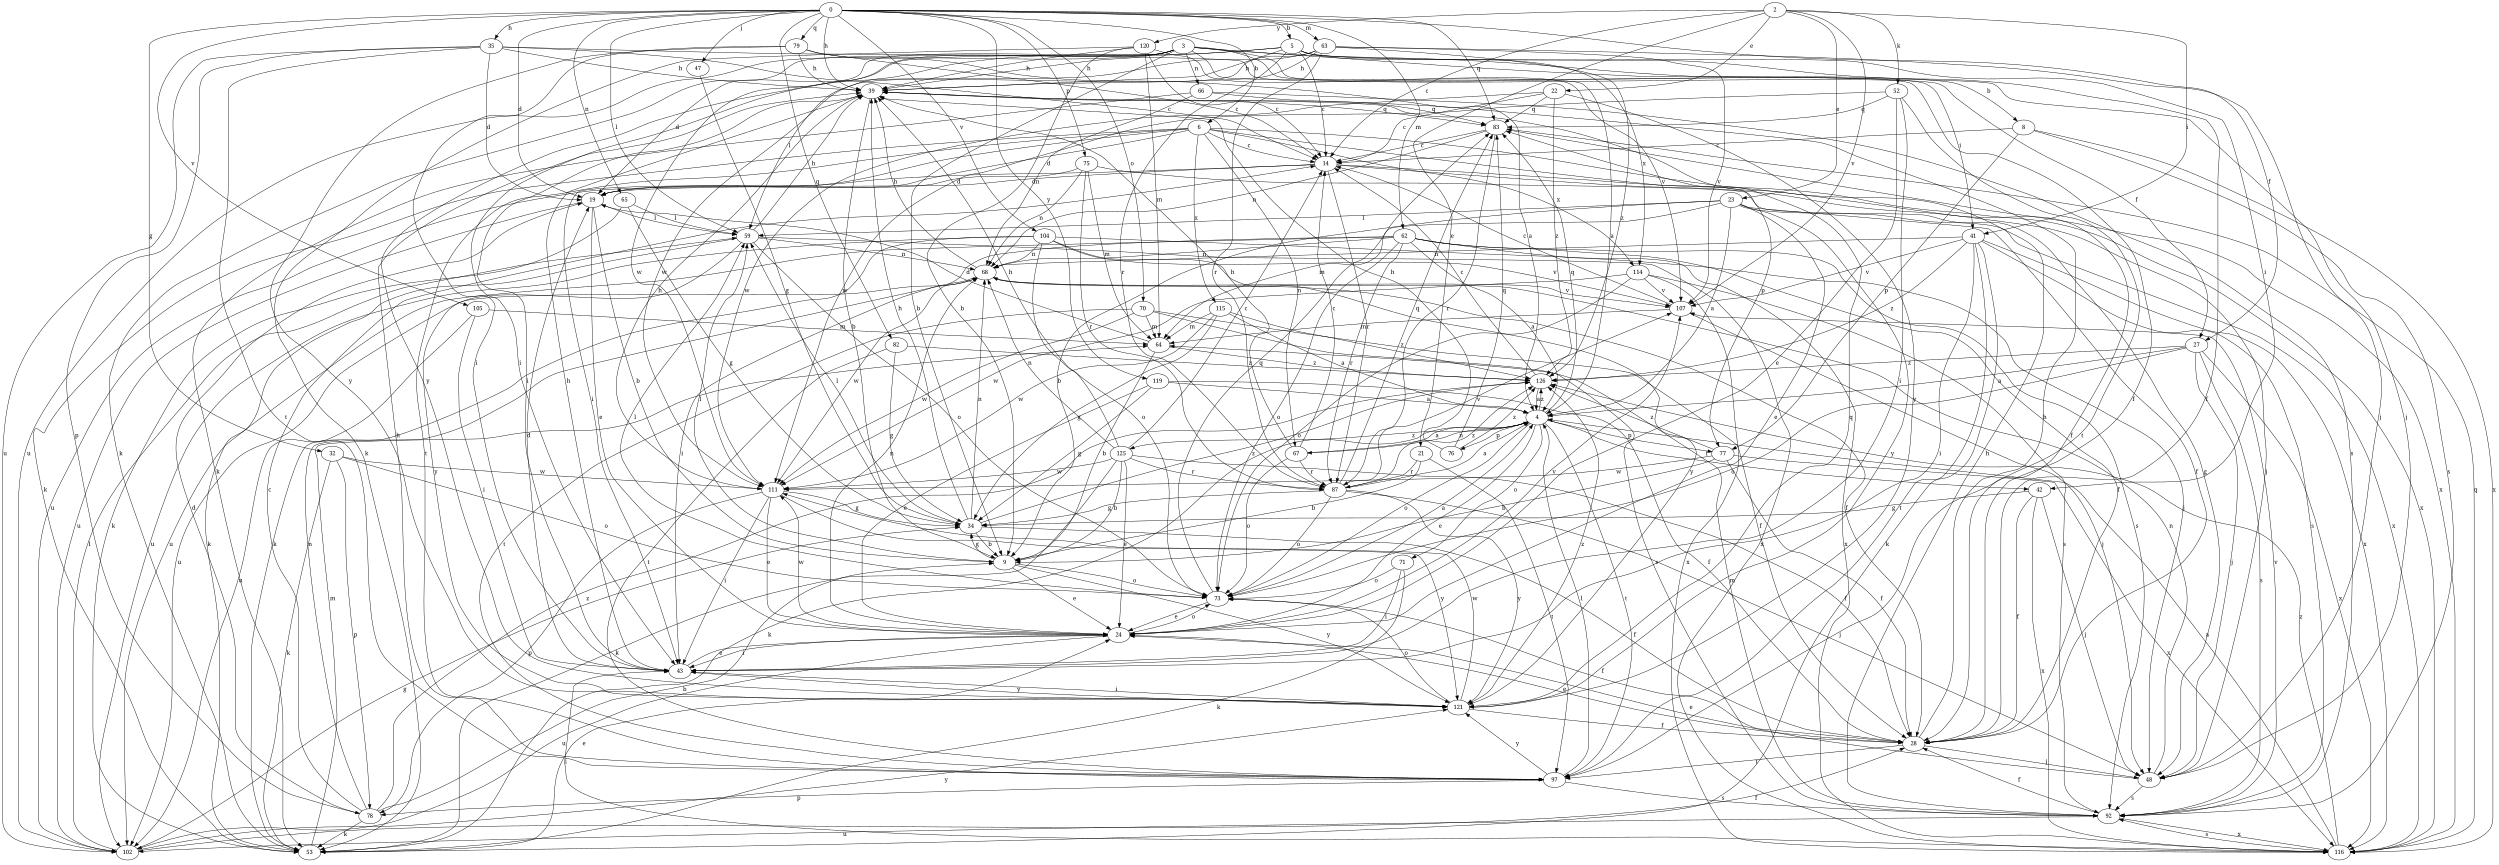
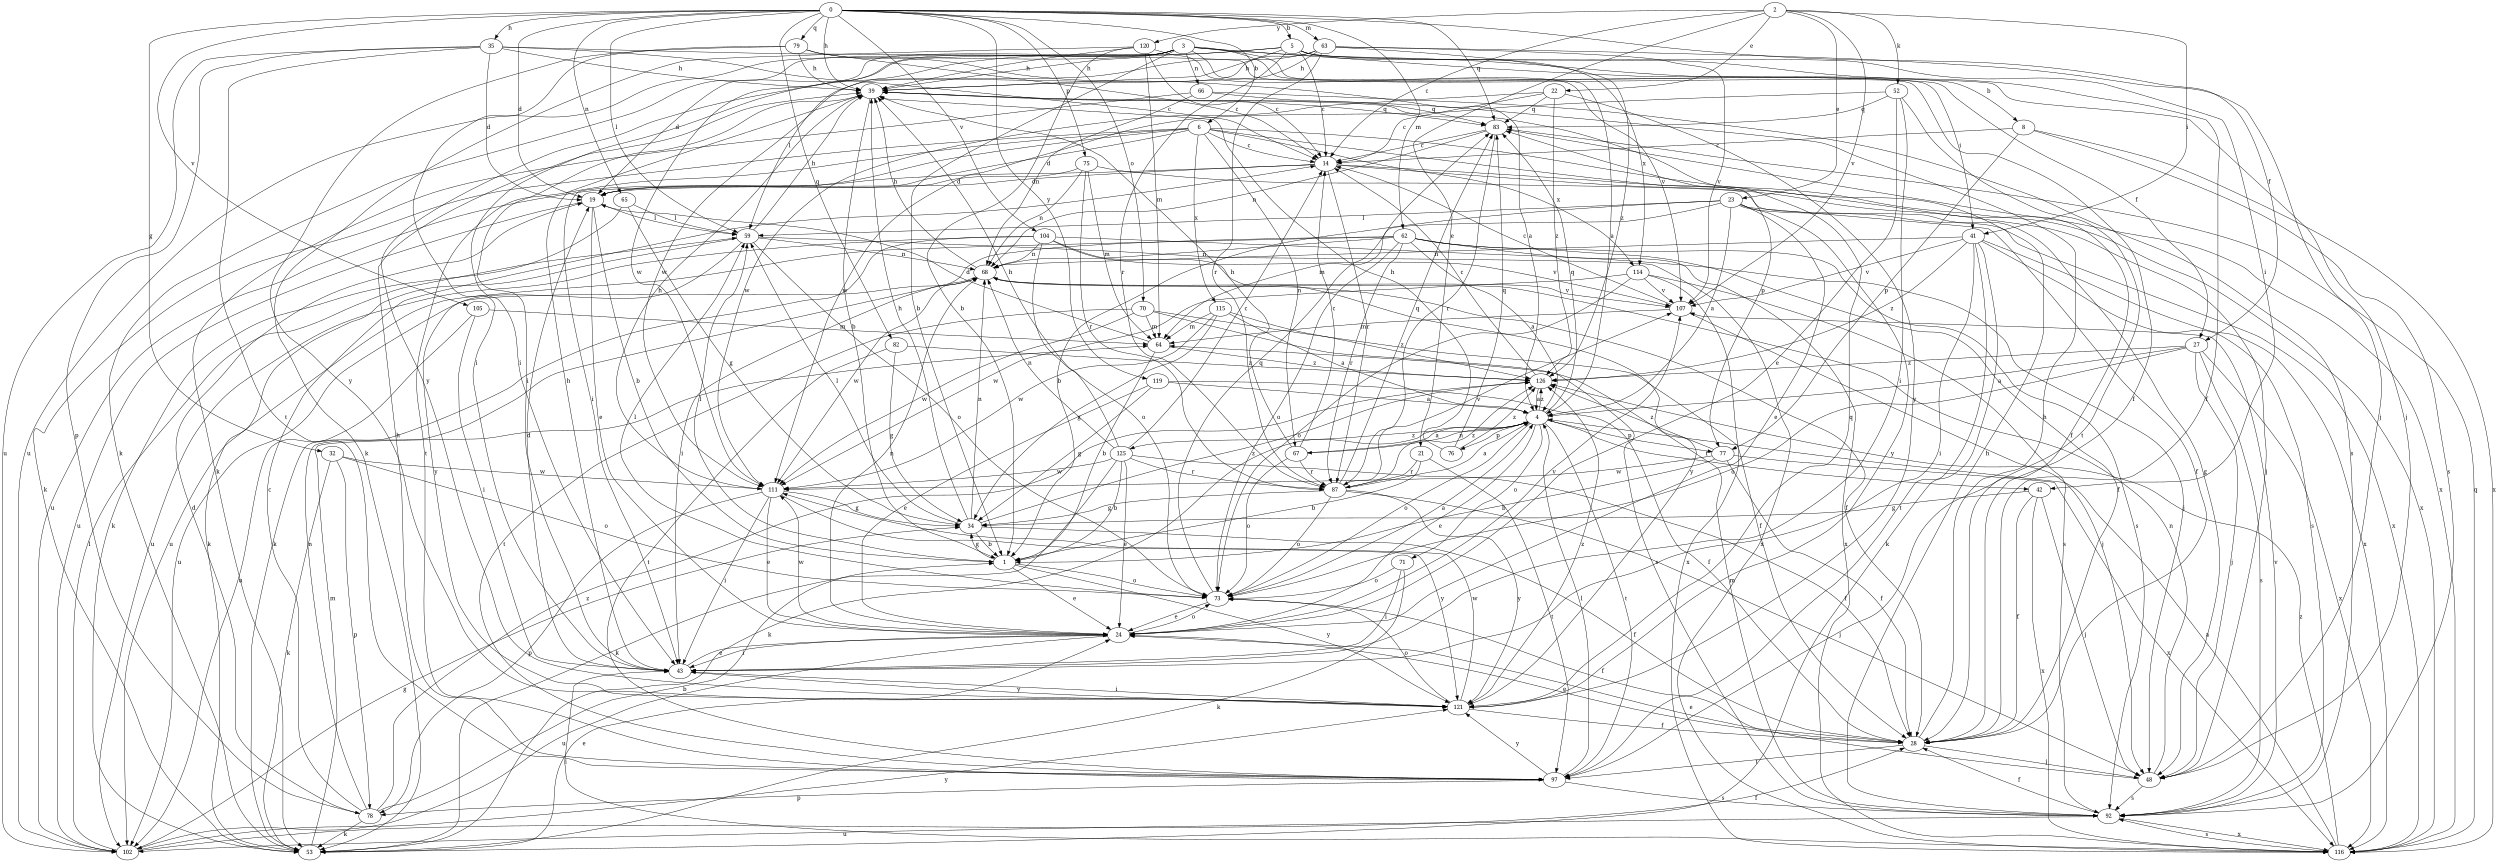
(698, 69) -> none
(1005, 562) -> (1005, 562)
